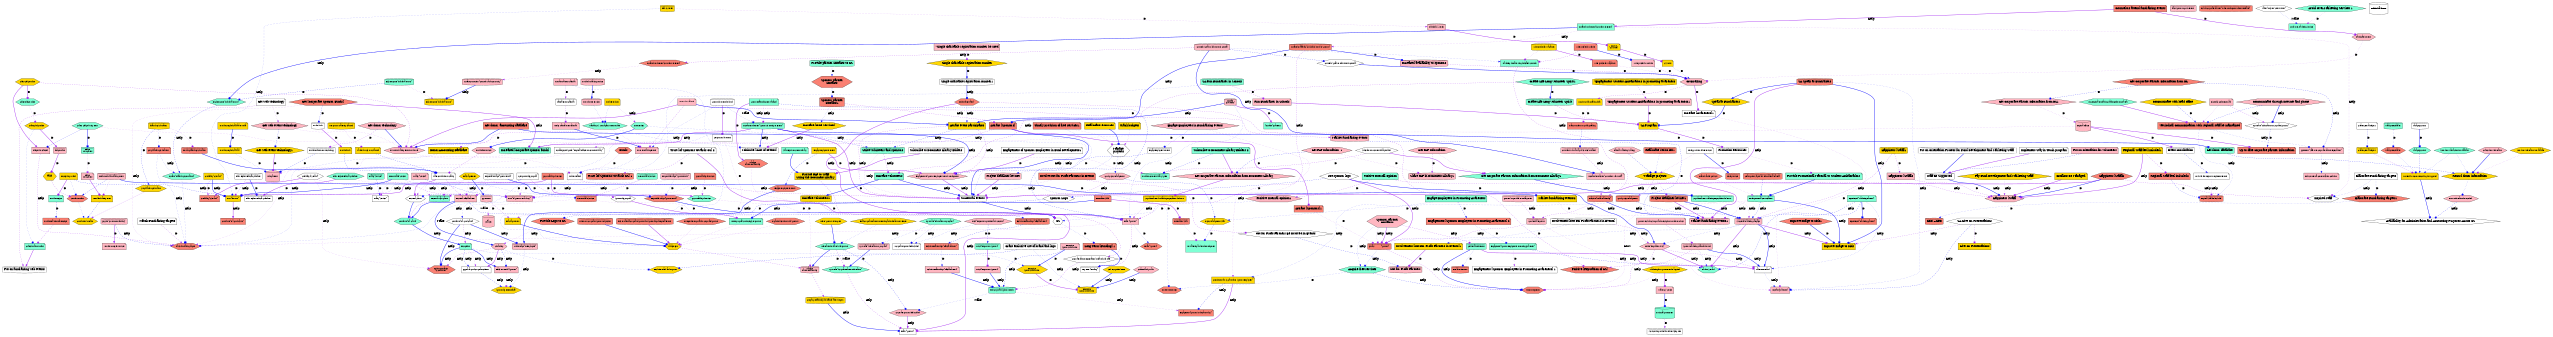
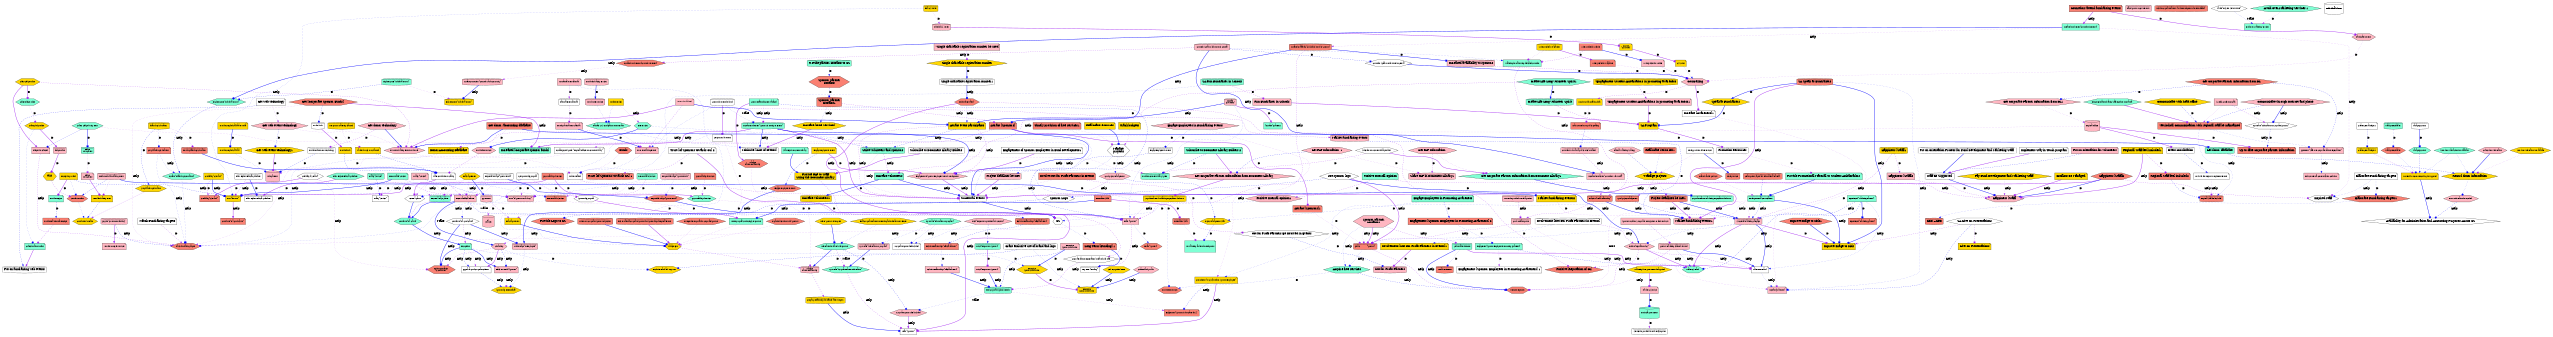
(67, 111) -> (67, 111)
(1808, 234) -> (1806, 234)
